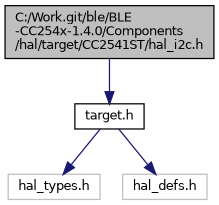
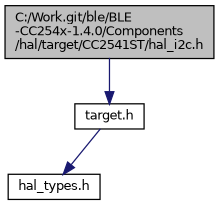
(54, 187) -> (54, 187)
(165, 187) -> none
